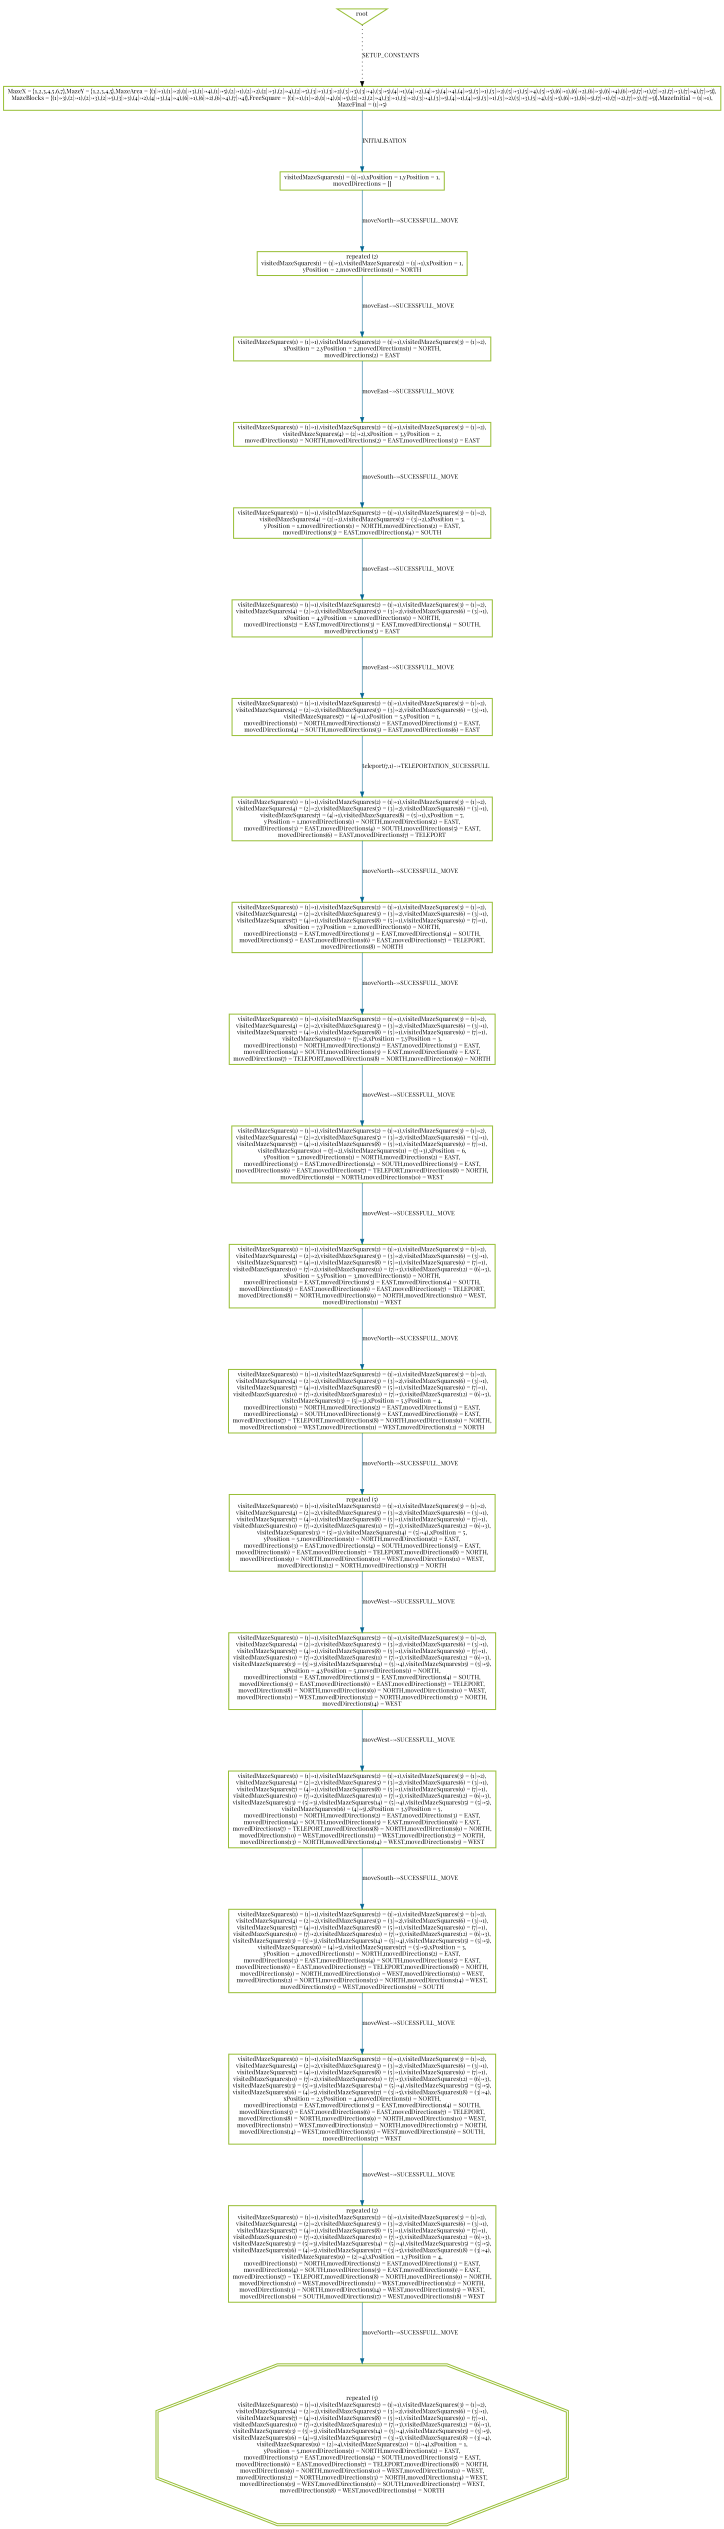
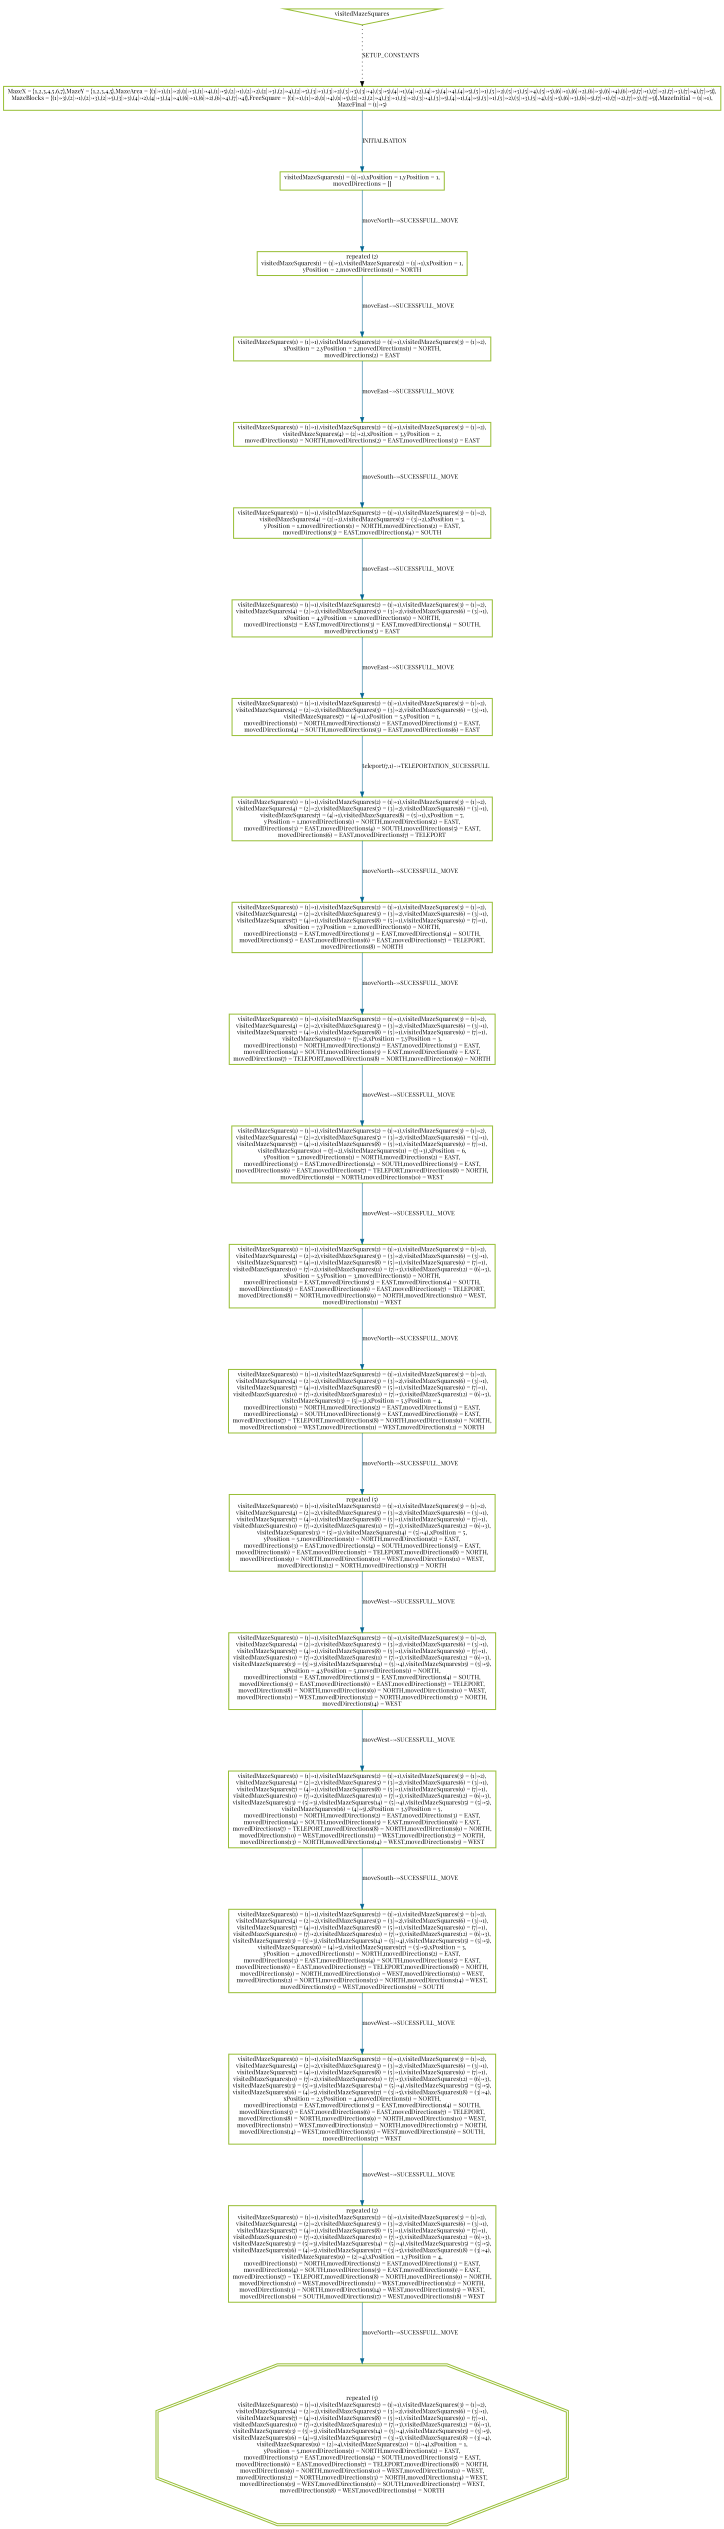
(362, 14) -> (362, 14)
